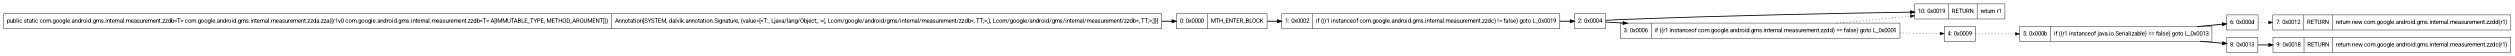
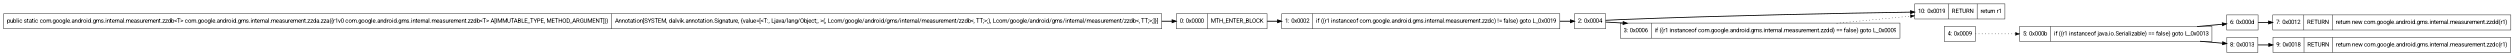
(2263, 22) -> (2263, 22)
(1920, 33) -> none
